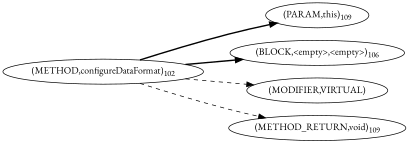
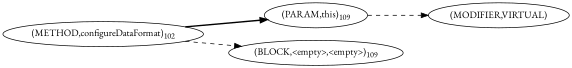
(373, 52) -> (372, 52)
(211, 62) -> (210, 44)
(216, 82) -> (394, 15)
(317, 128) -> none
